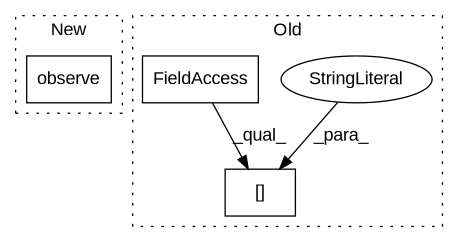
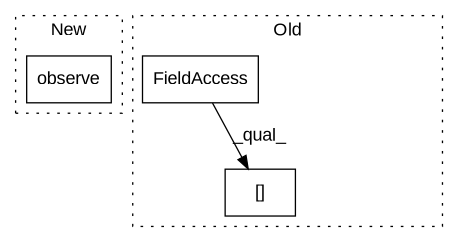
(357, 79) -> none
